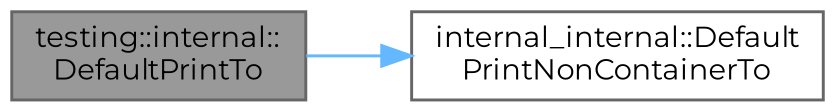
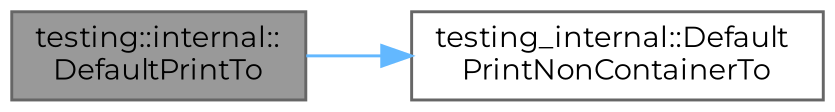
(617, 56) -> (617, 56)
